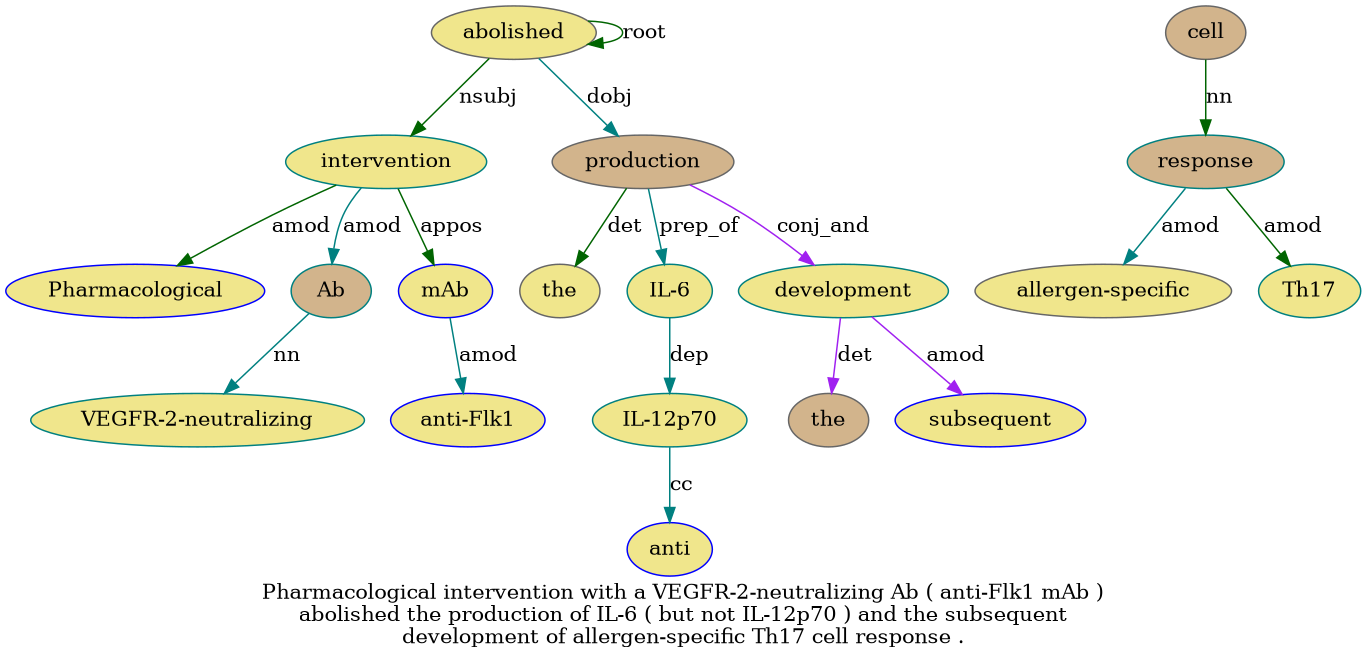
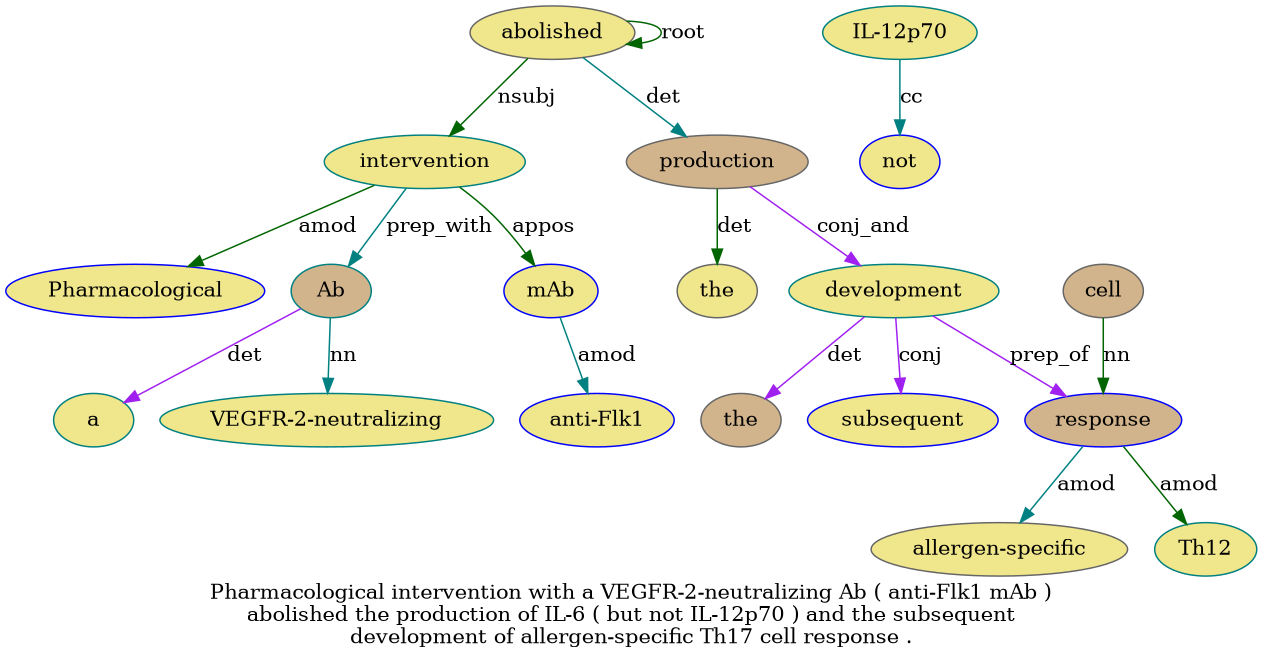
(610, 97) -> (664, 97)
(1206, 162) -> (1103, 420)
(373, 226) -> (440, 226)
(670, 291) -> none
(1310, 291) -> (1206, 549)
none -> (993, 352)
(956, 356) -> (921, 356)
none -> (94, 420)
(670, 549) -> (900, 162)
